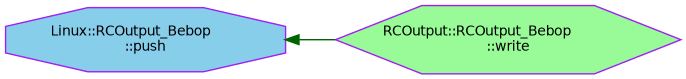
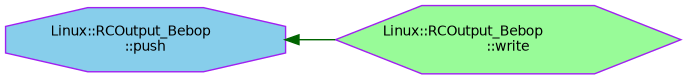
(508, 40) -> (508, 40)
